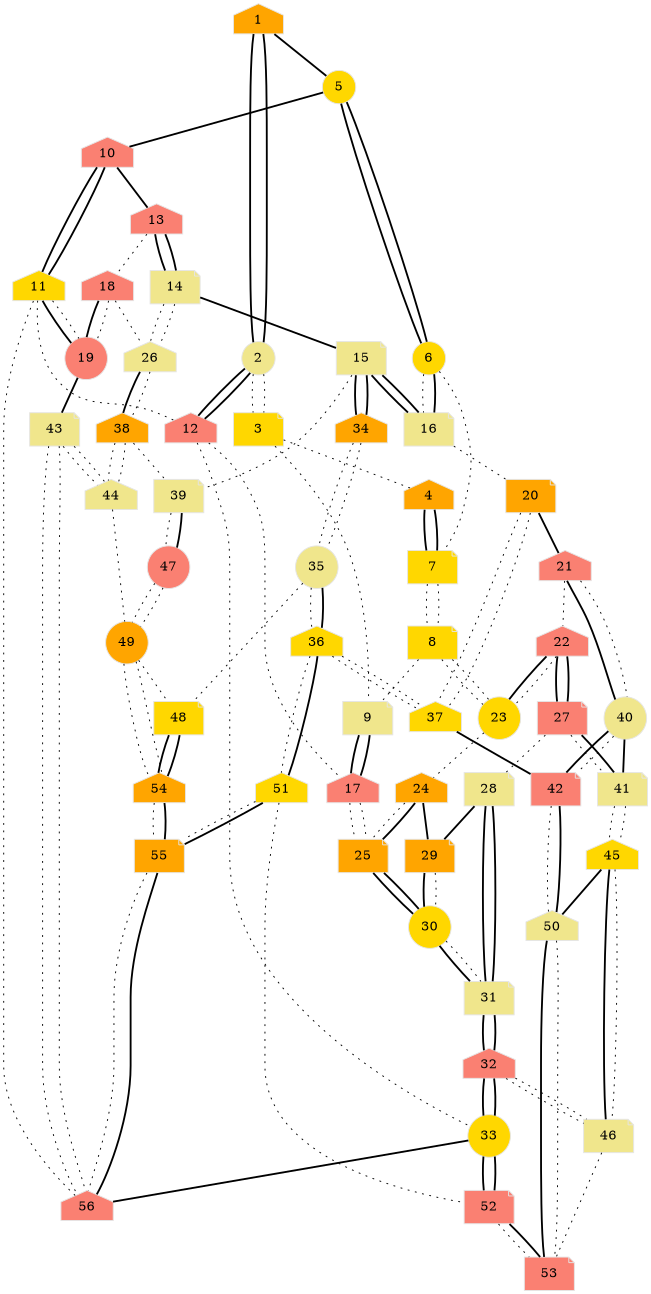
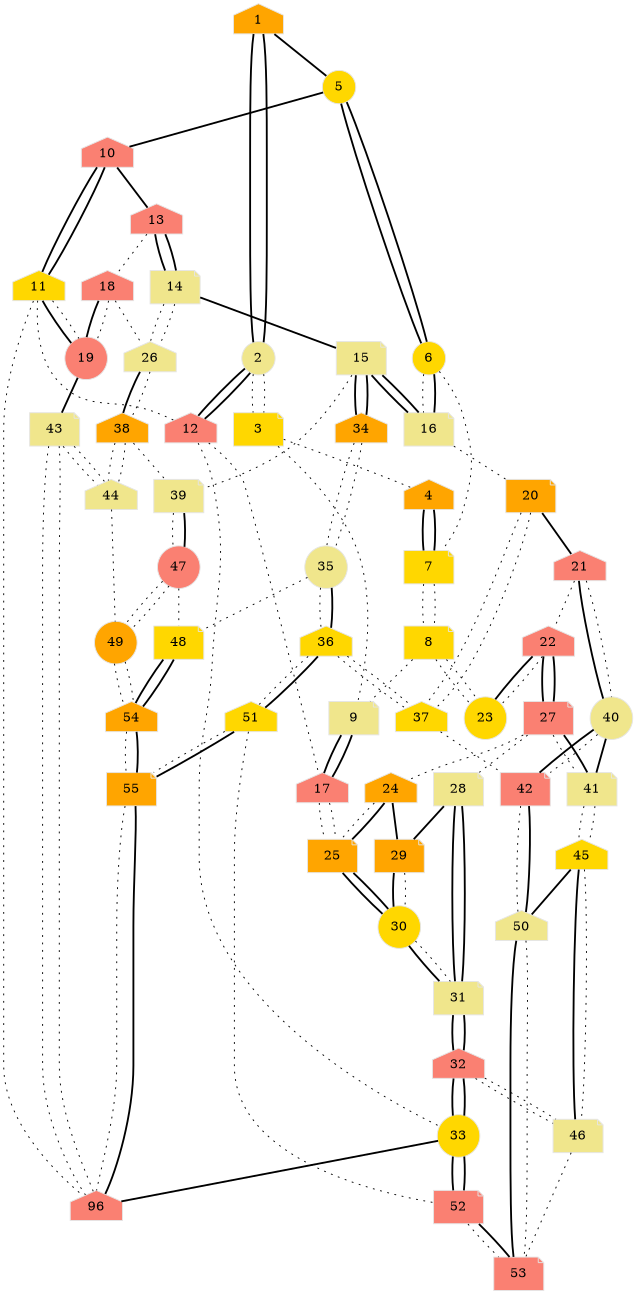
(153, 681) -> (179, 607)
(494, 753) -> (470, 751)
(459, 755) -> (466, 758)
(87, 1207) -> (96, 1207)
